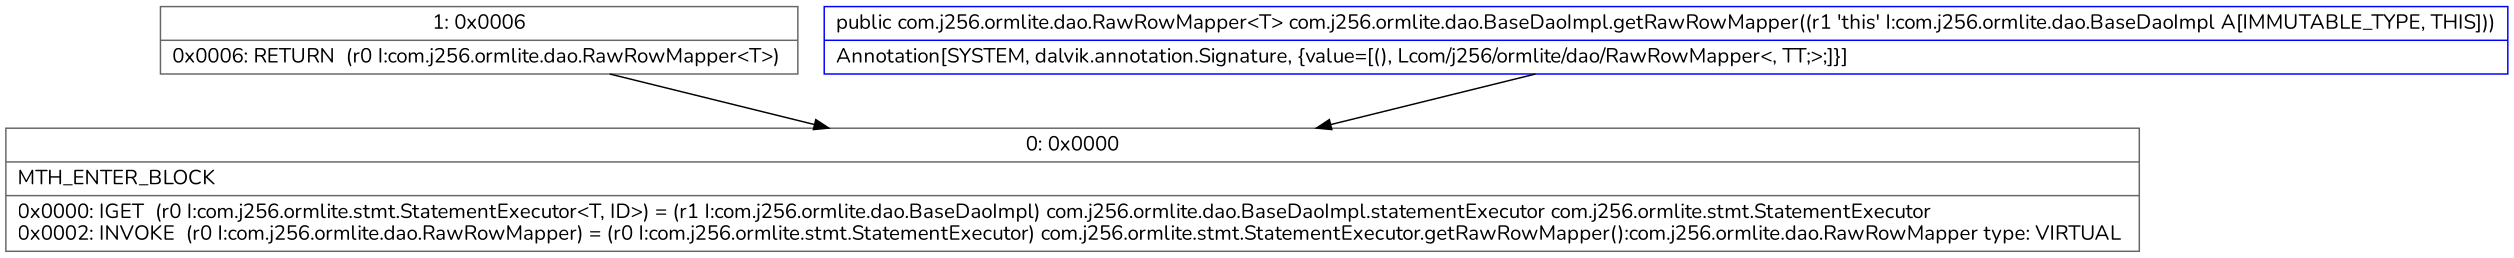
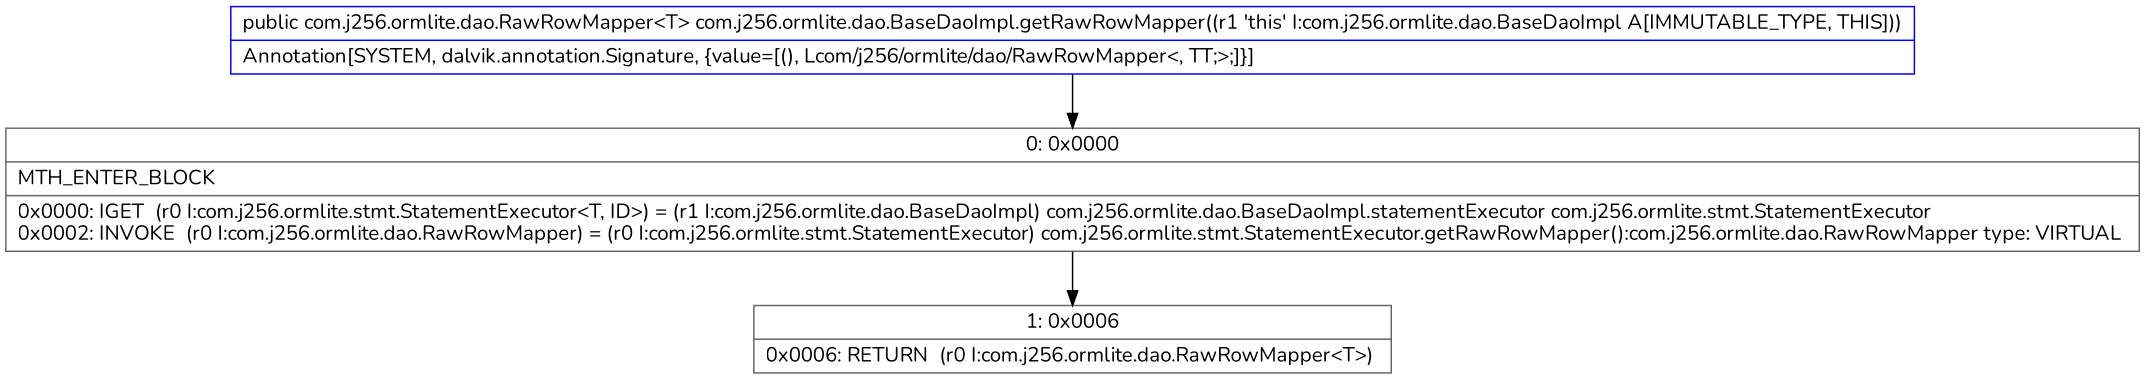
(712, 99) -> (1073, 271)
